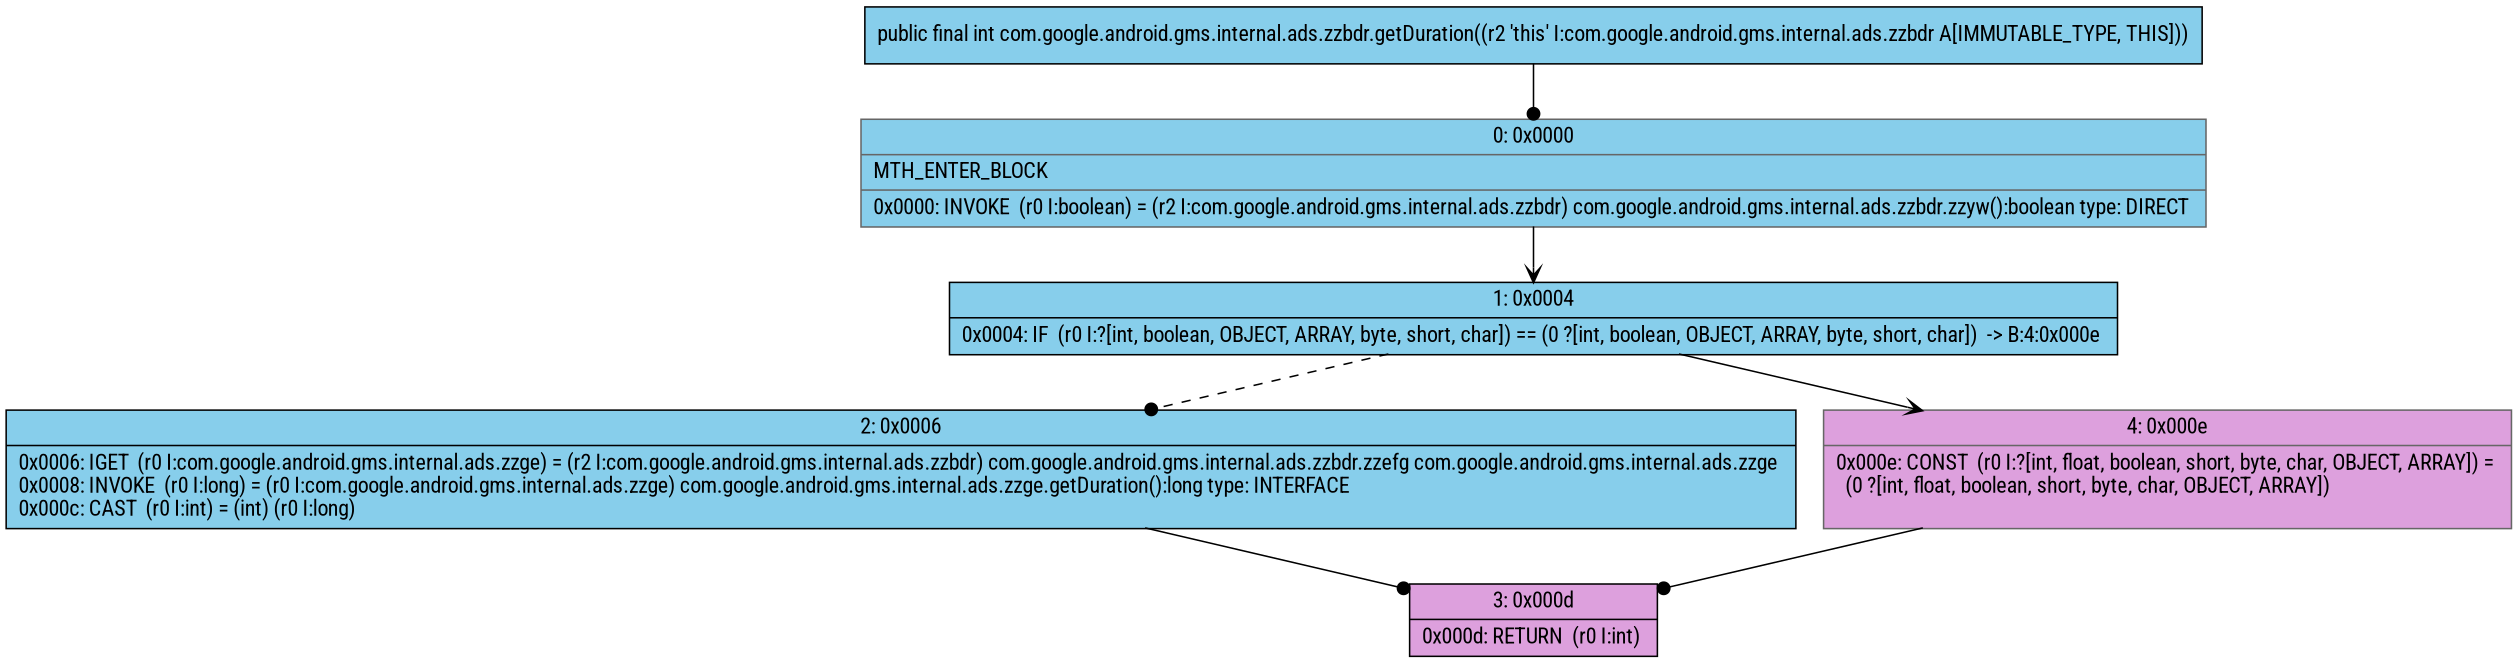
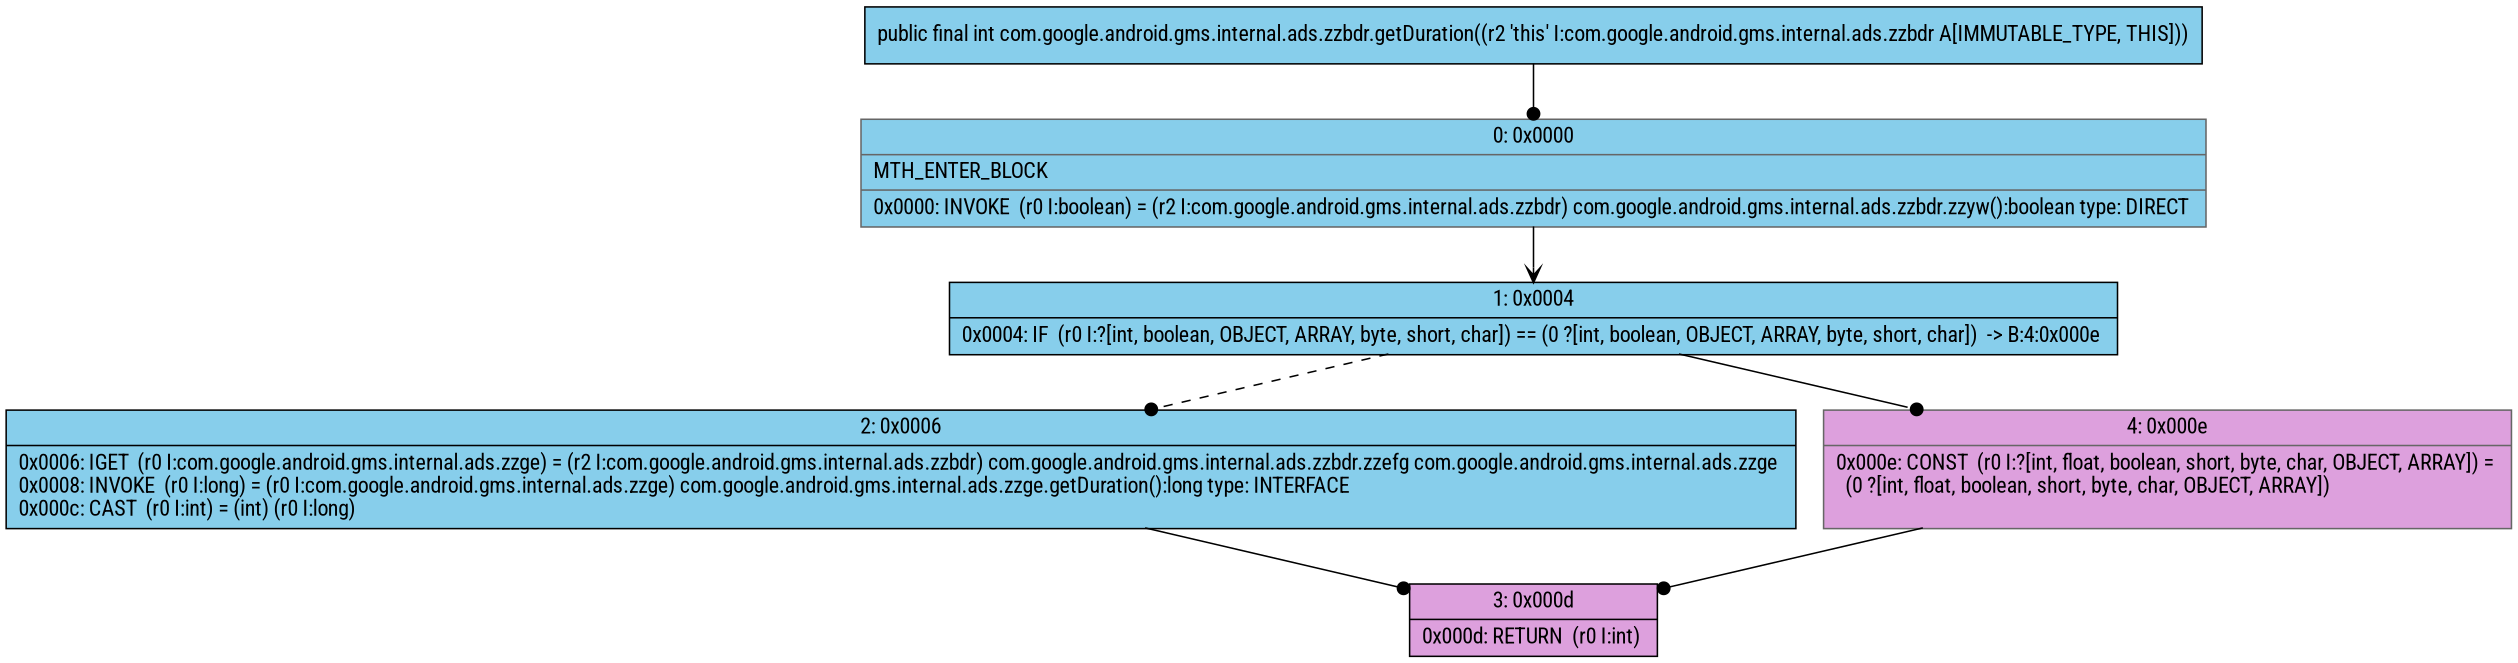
(1793, 381) -> (1793, 381)
